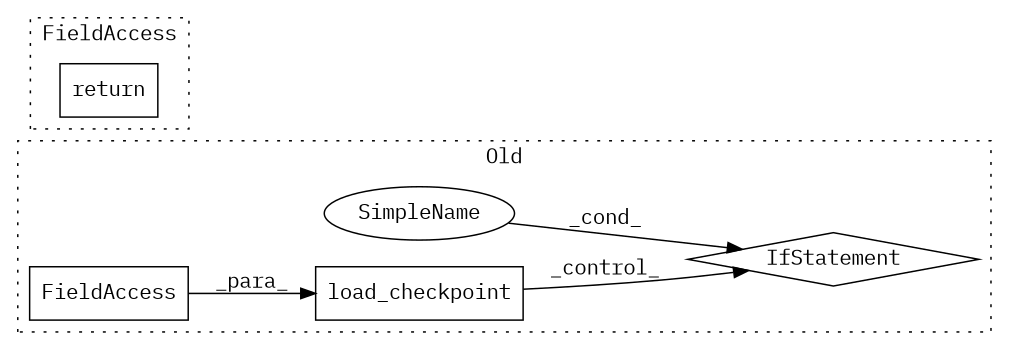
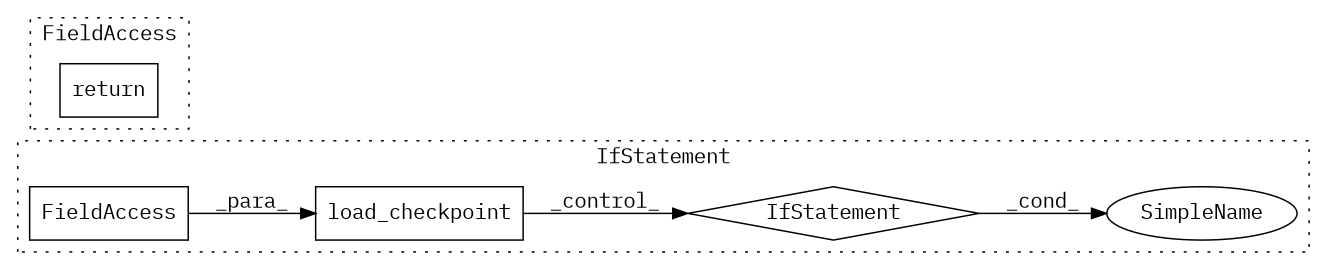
(504, 158) -> (663, 158)
(618, 235) -> (1035, 213)
